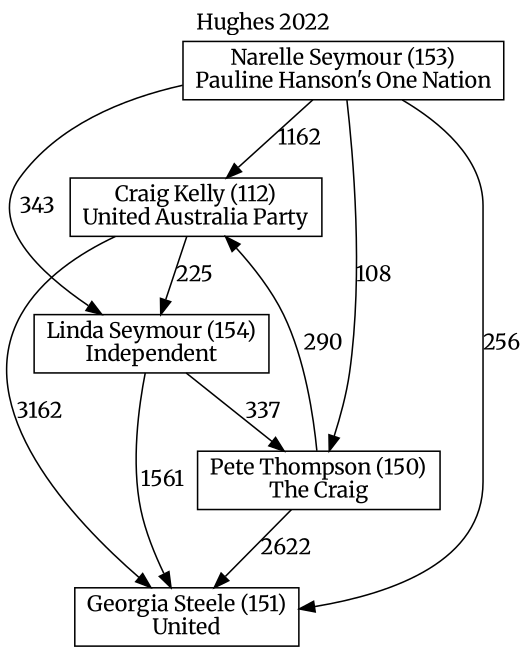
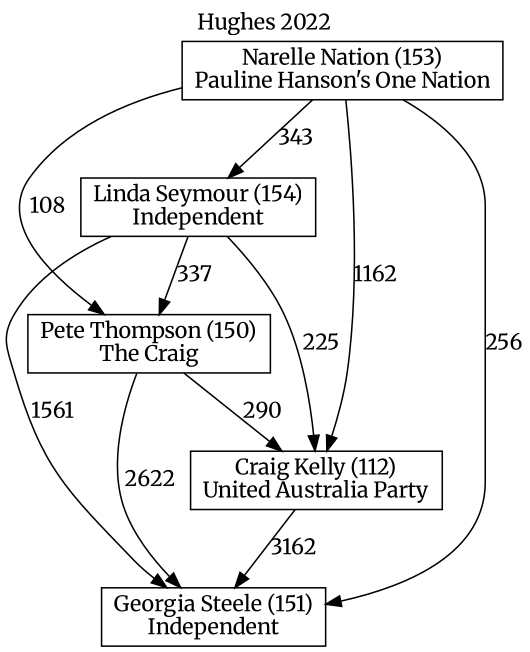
(343, 71) -> (343, 71)
(176, 268) -> (290, 327)
(187, 617) -> (214, 617)
